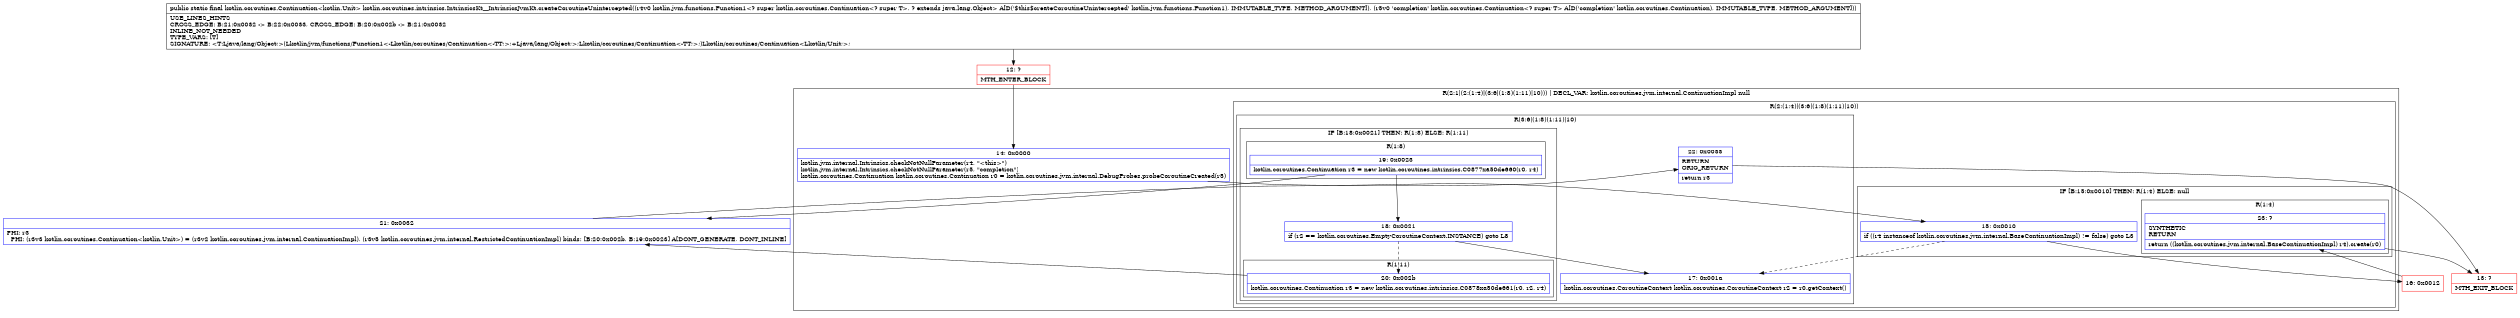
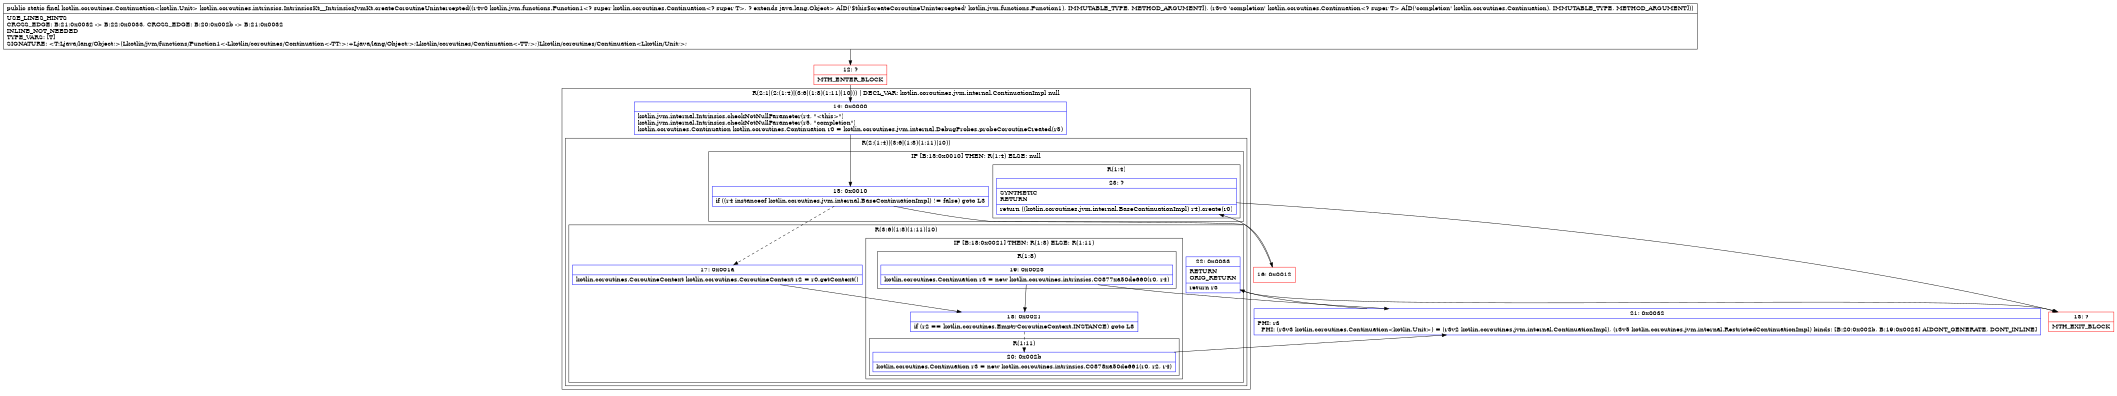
(1550, 257) -> (869, 298)
